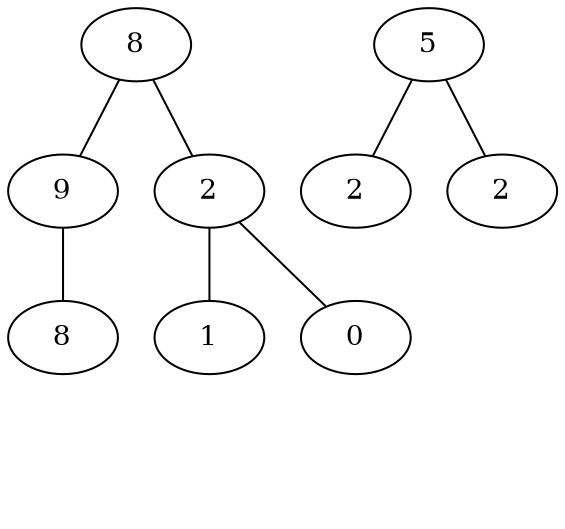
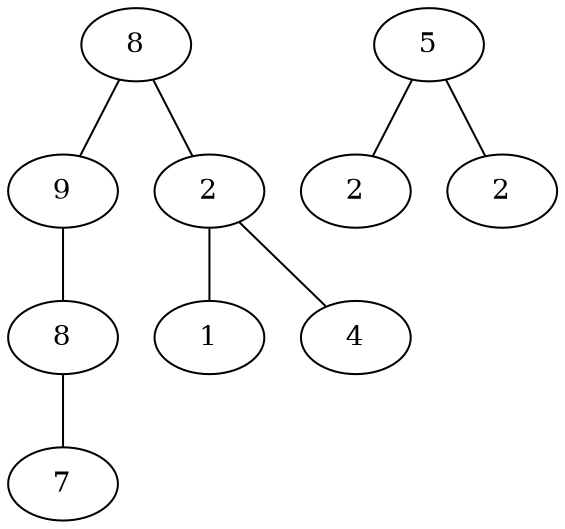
(356, 338) -> (356, 338)
none -> (63, 484)
